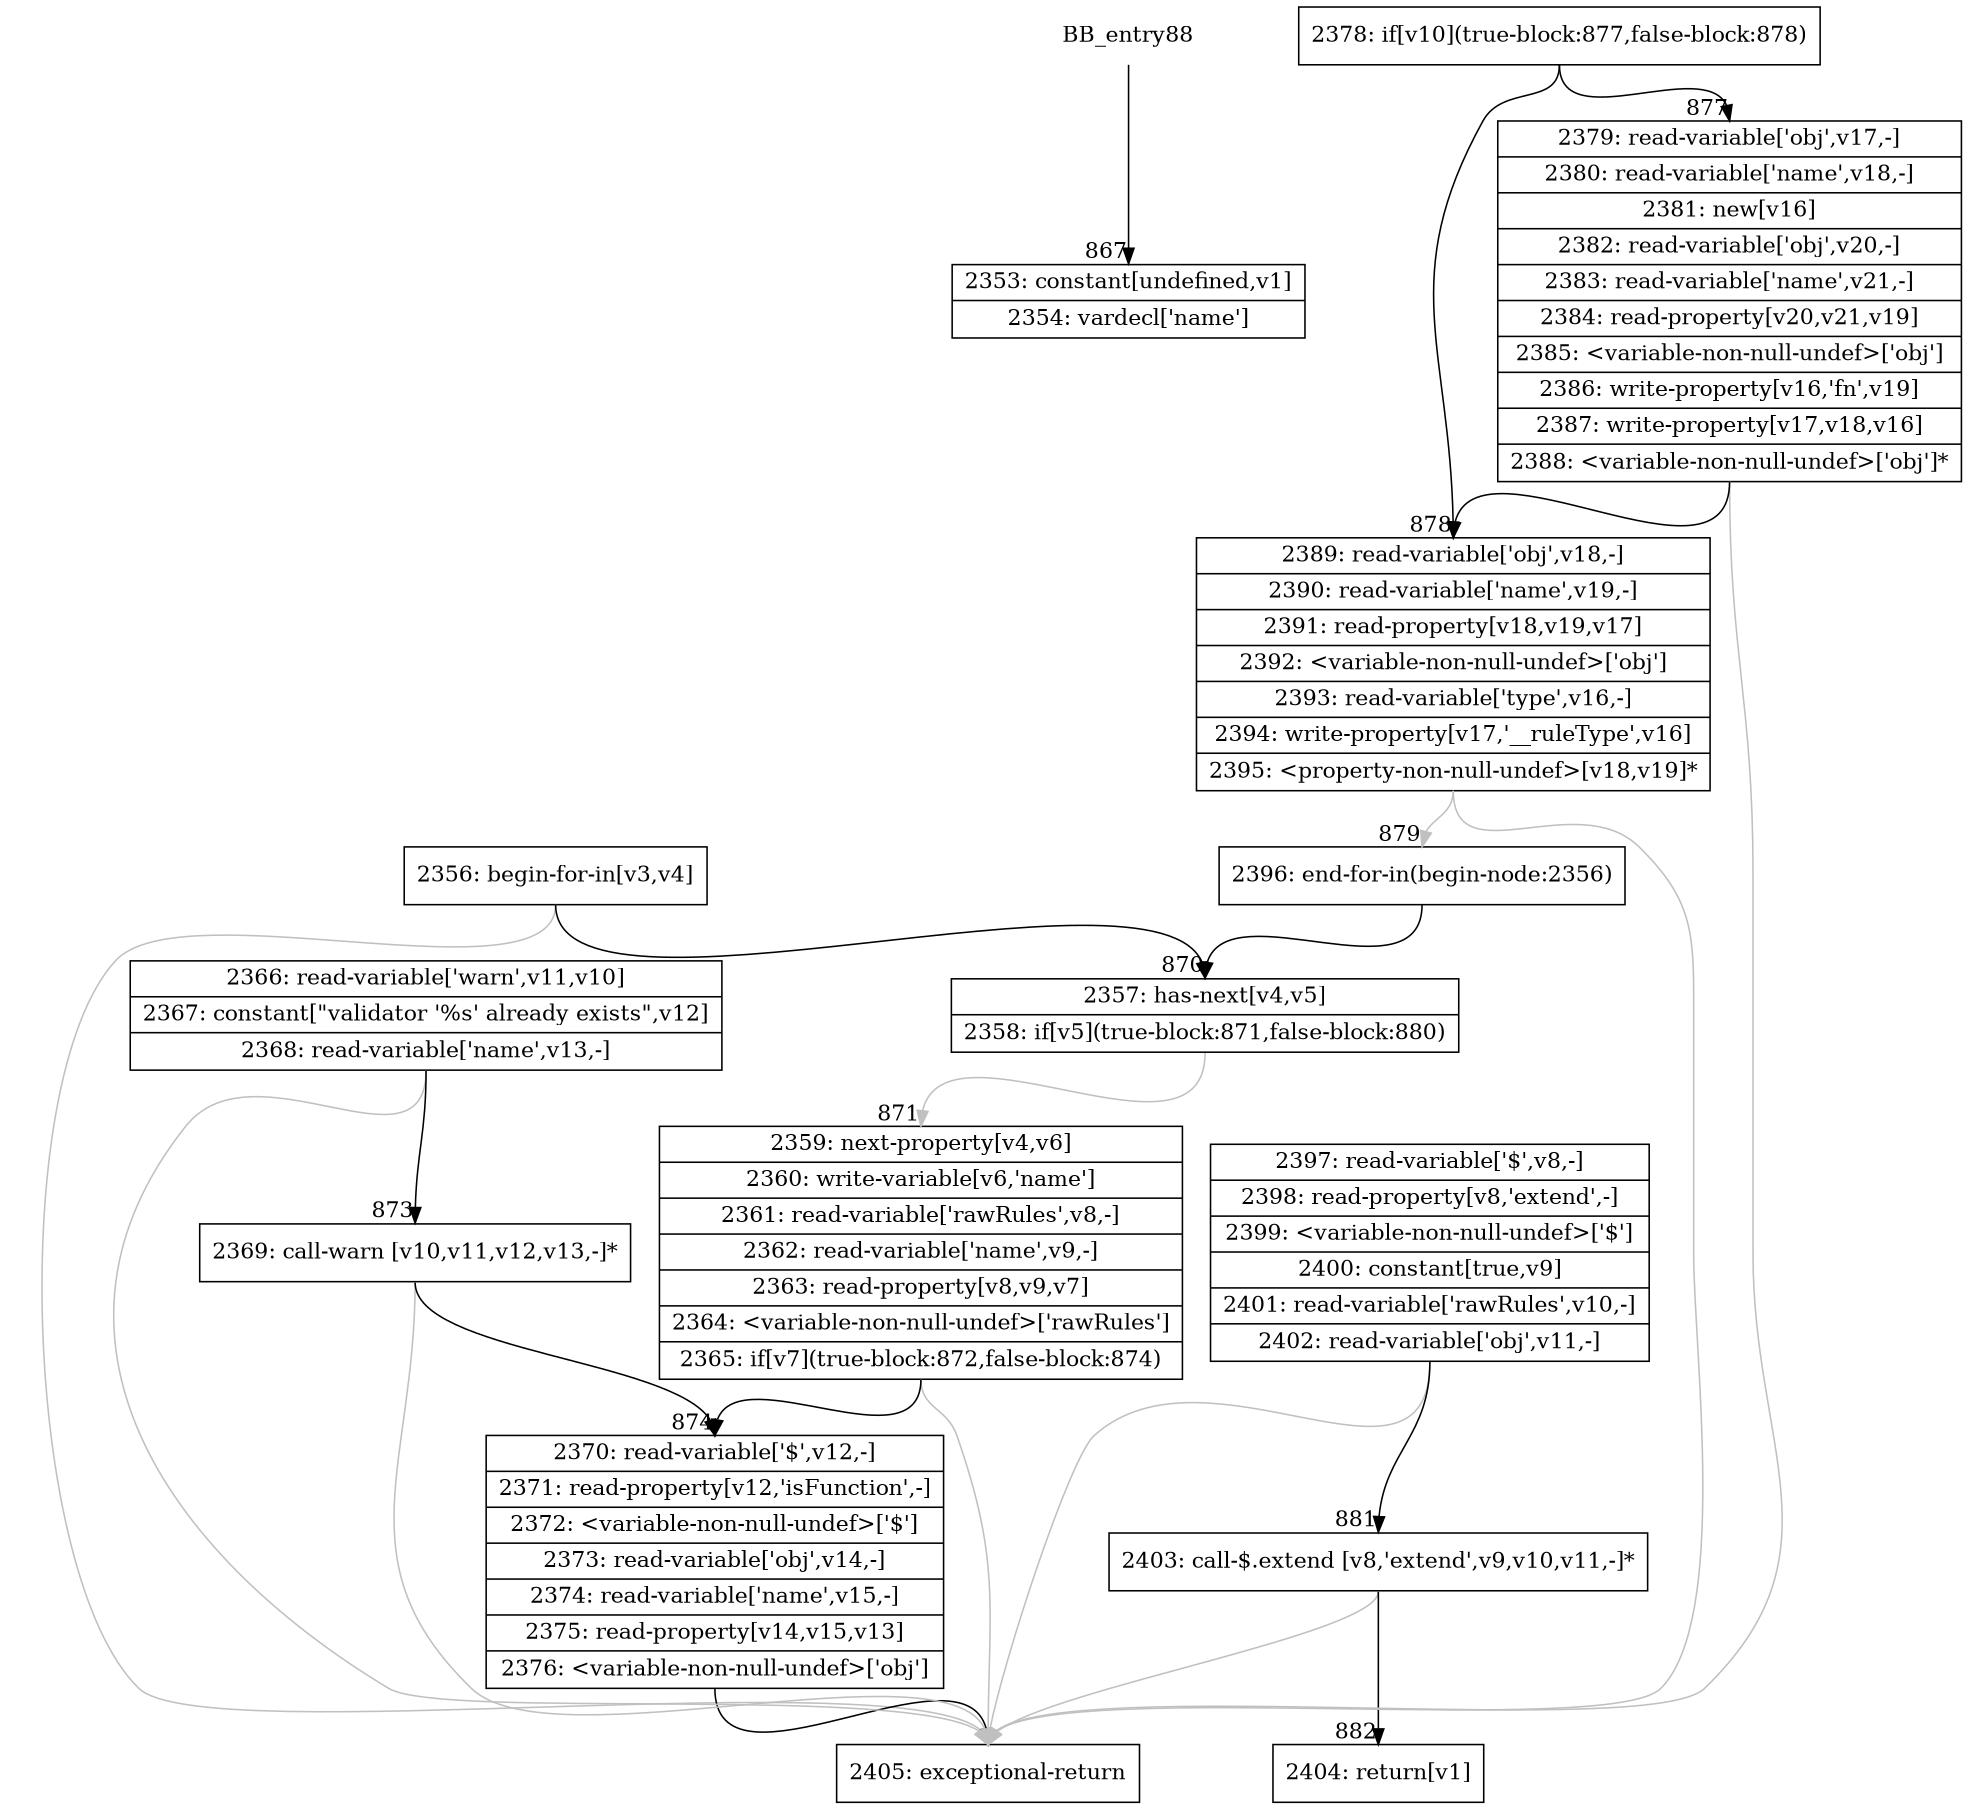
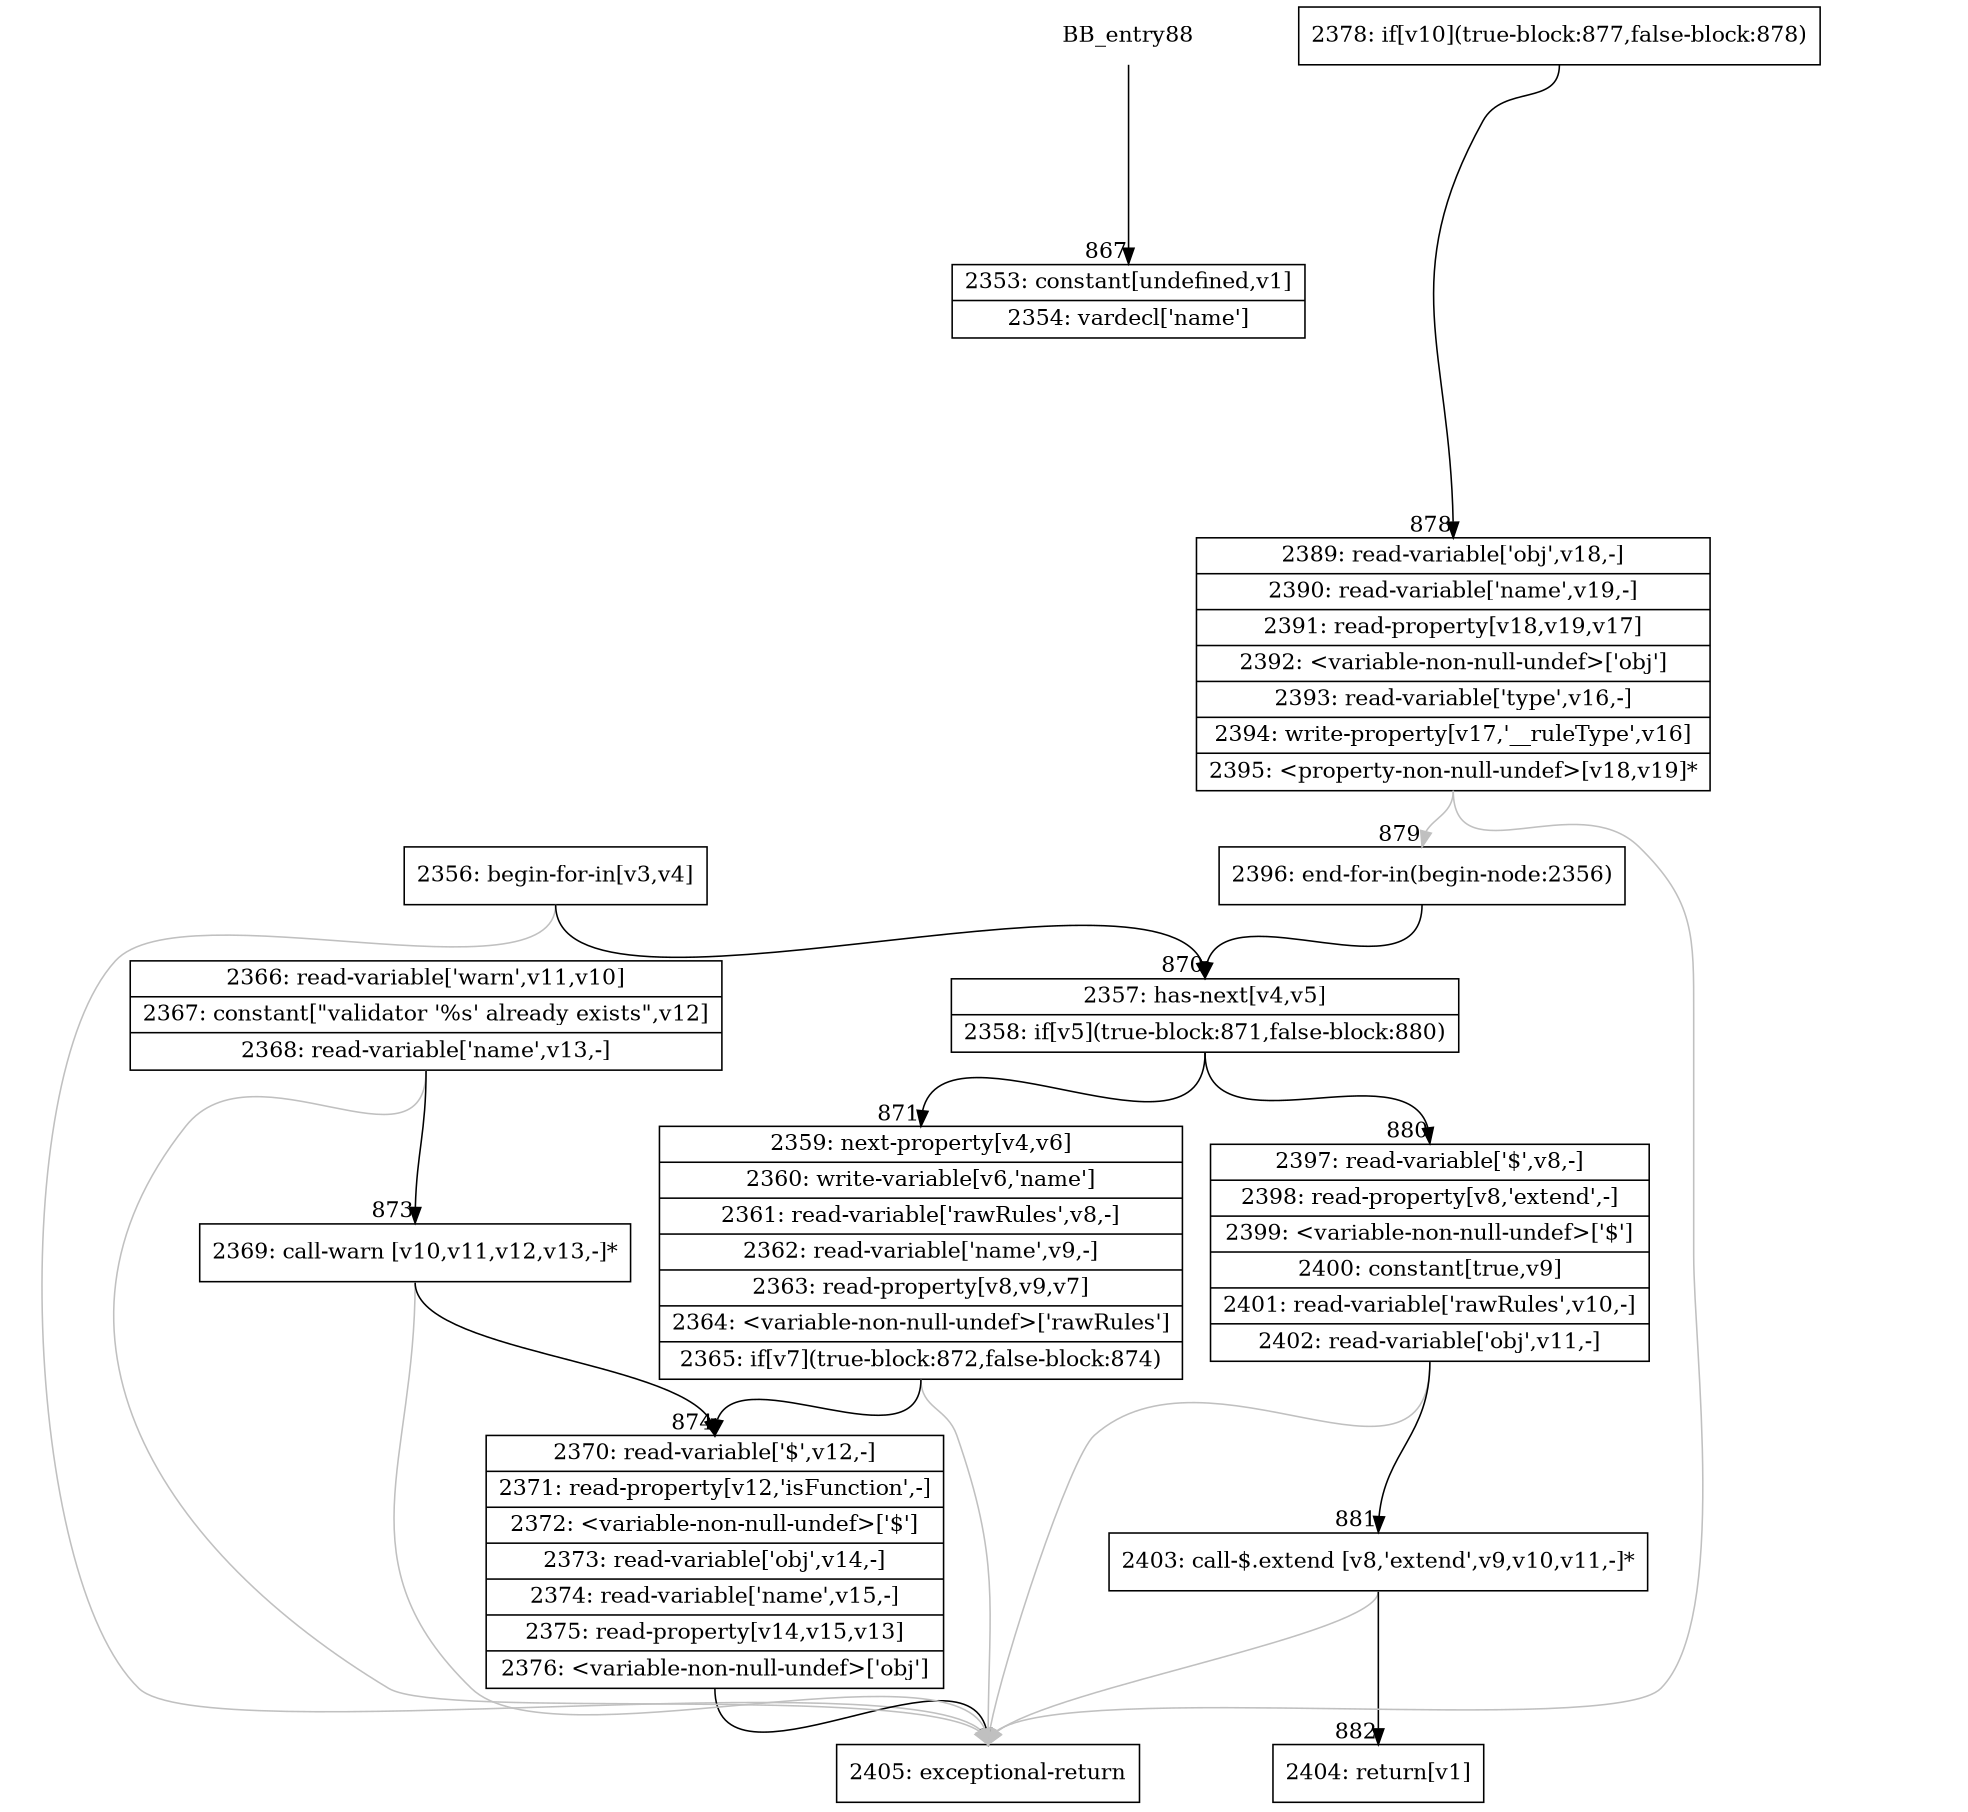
(1730, 301) -> none
(1071, 1091) -> (1071, 1091)
none -> (1310, 1099)
